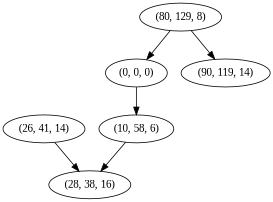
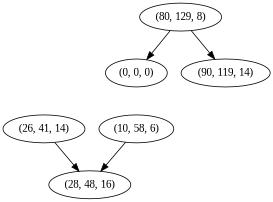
(136, 97) -> none
(90, 185) -> (90, 185)
